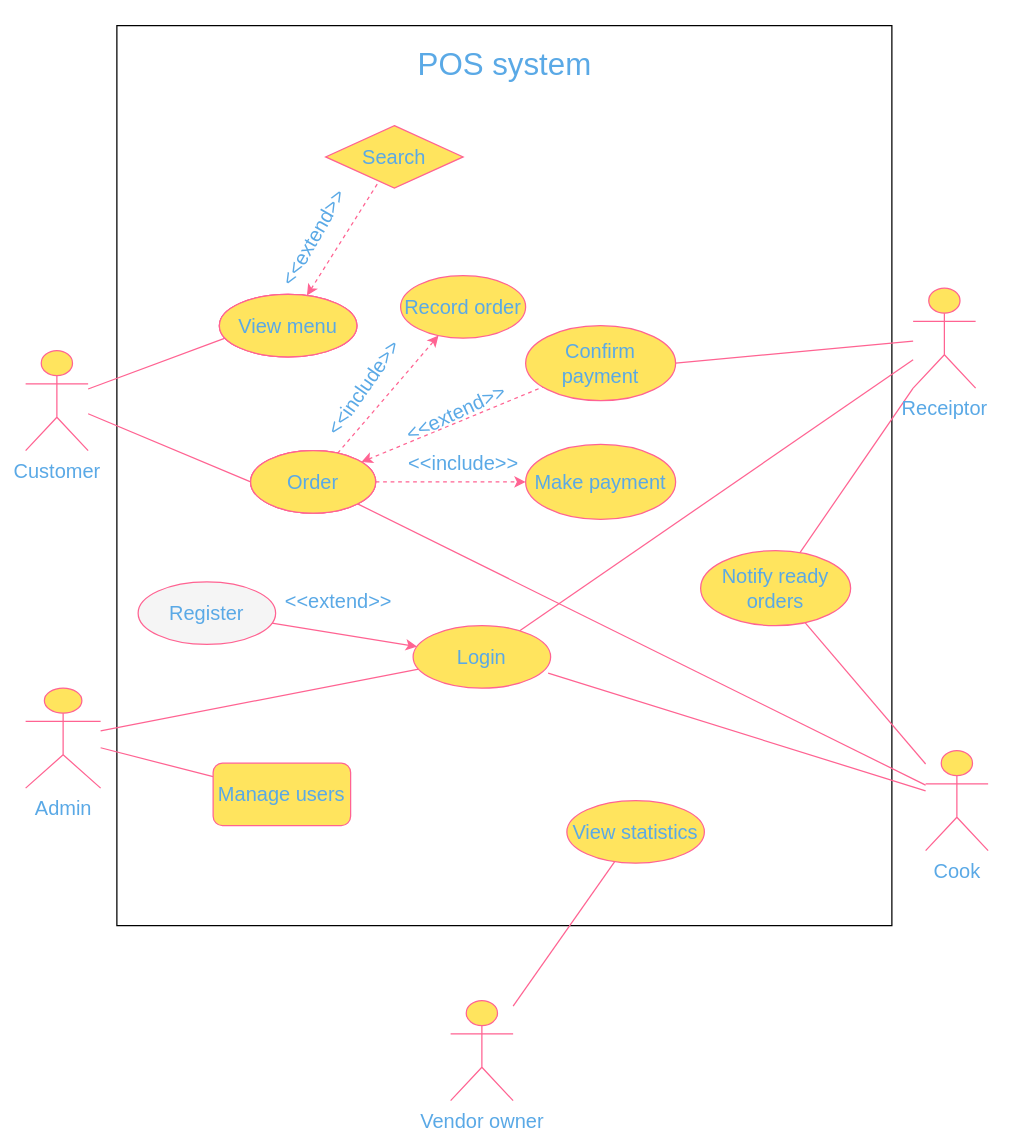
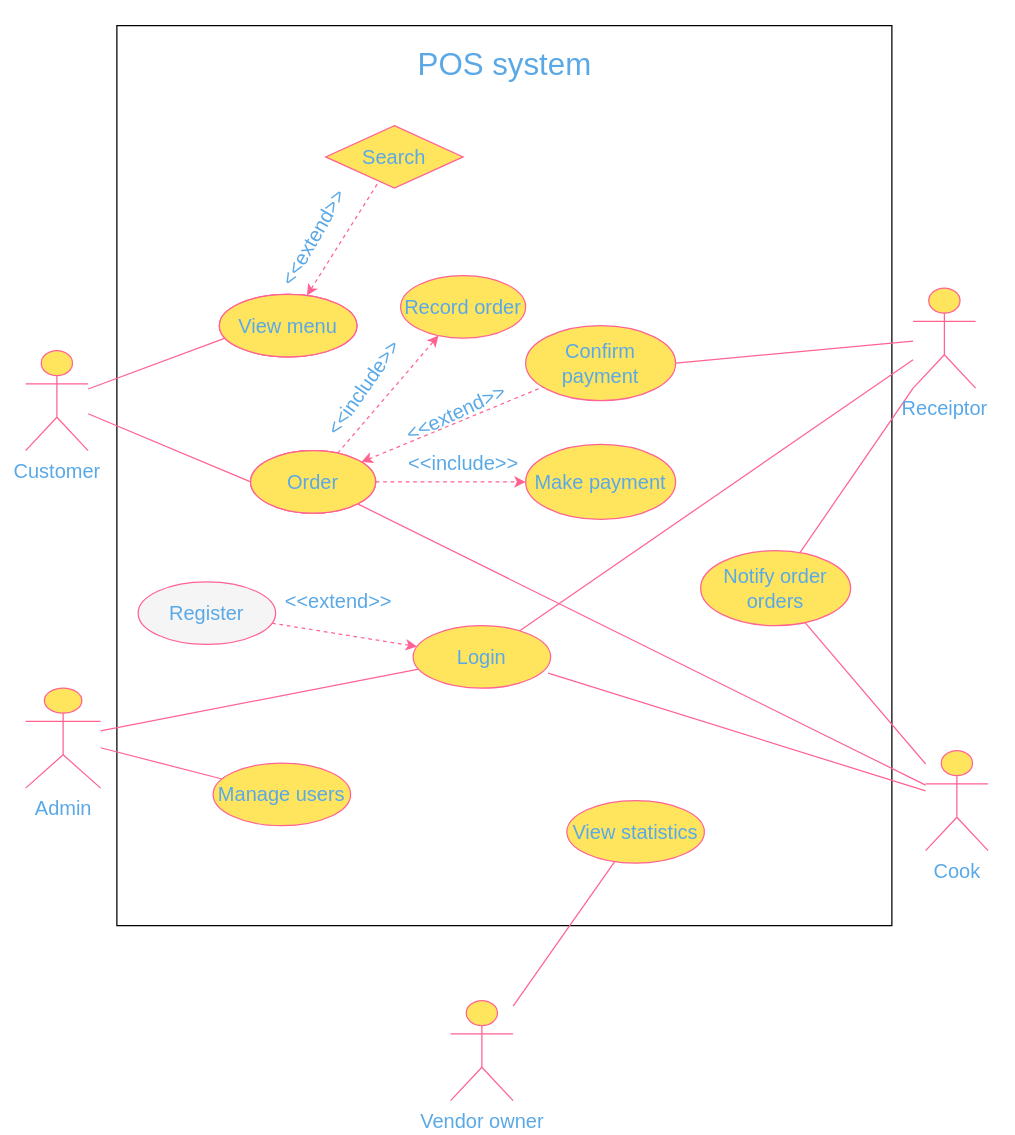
(776, 588) -> (776, 588)
(340, 634) -> (340, 634)
(282, 794) -> (282, 794)
